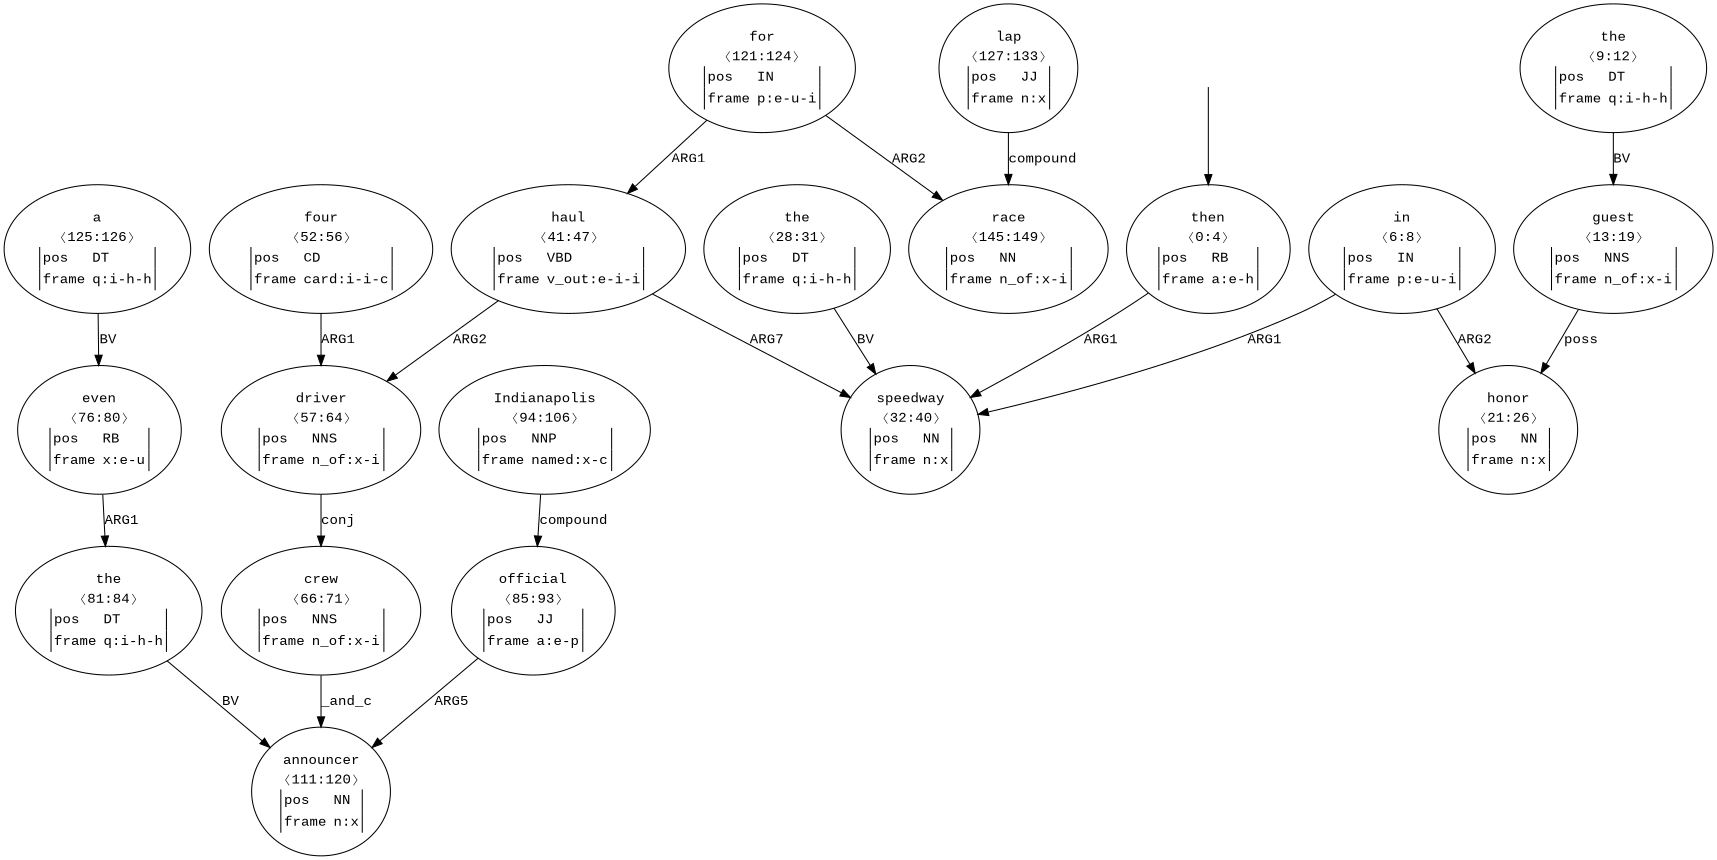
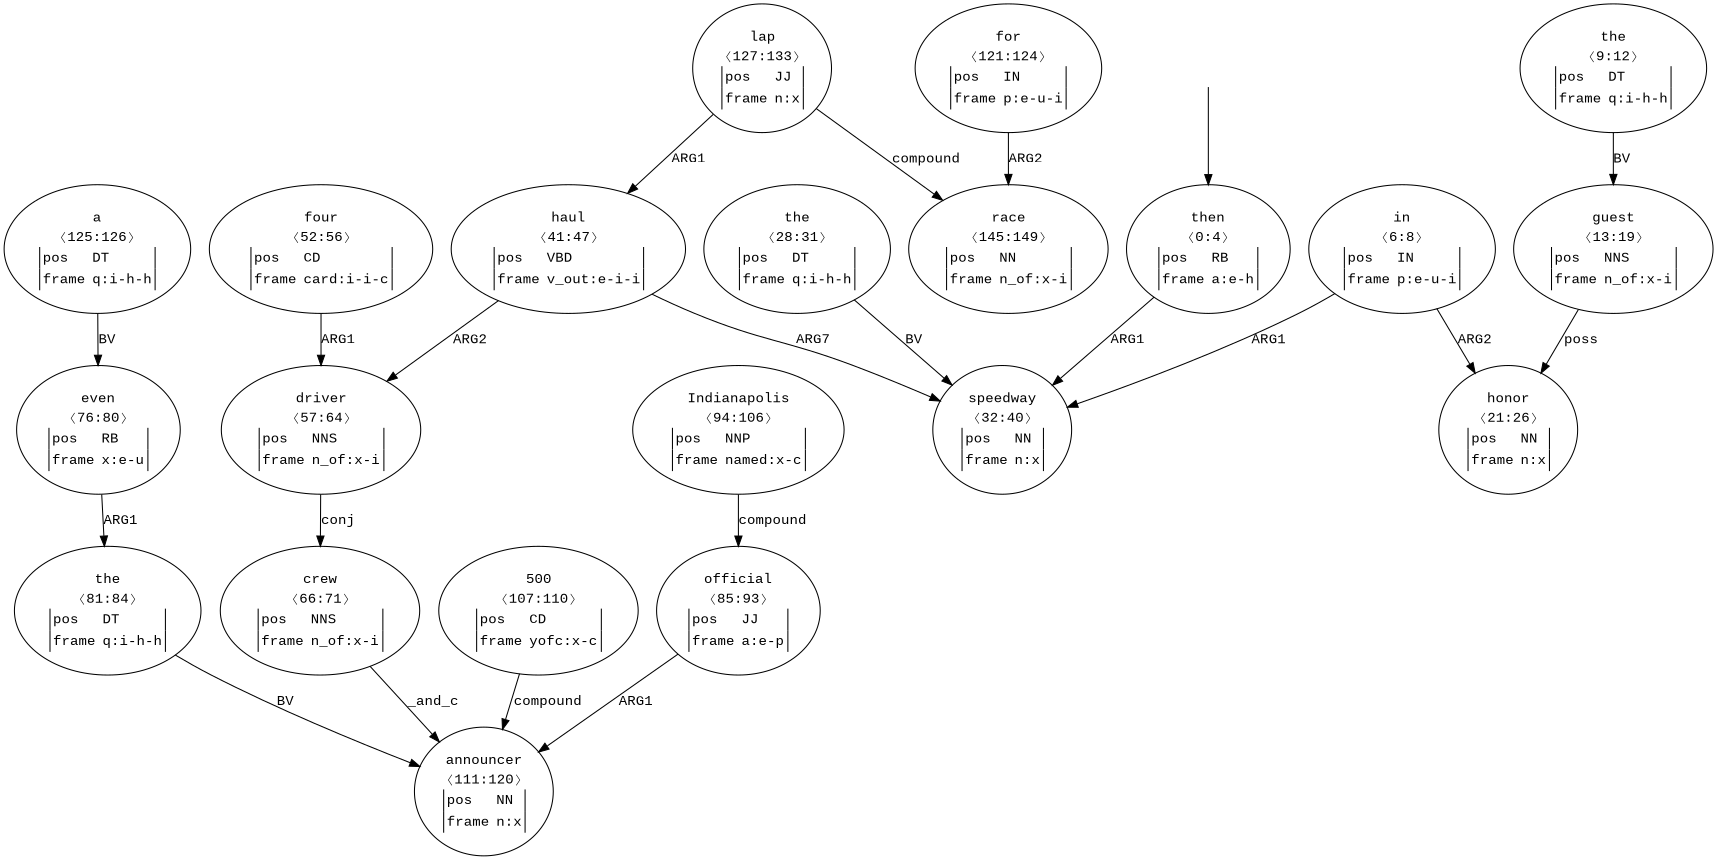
(671, 153) -> (674, 150)
none -> (538, 611)
(452, 701) -> (636, 701)
